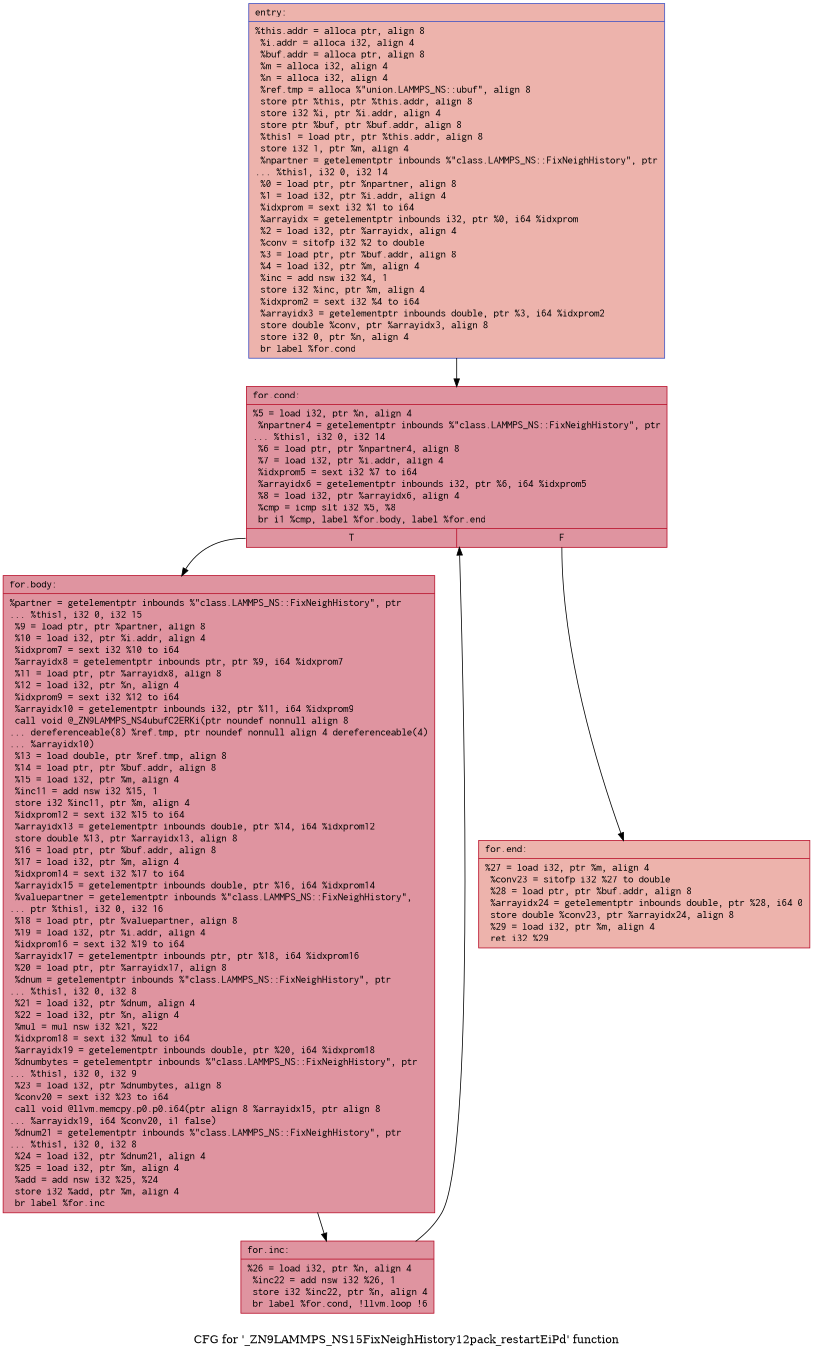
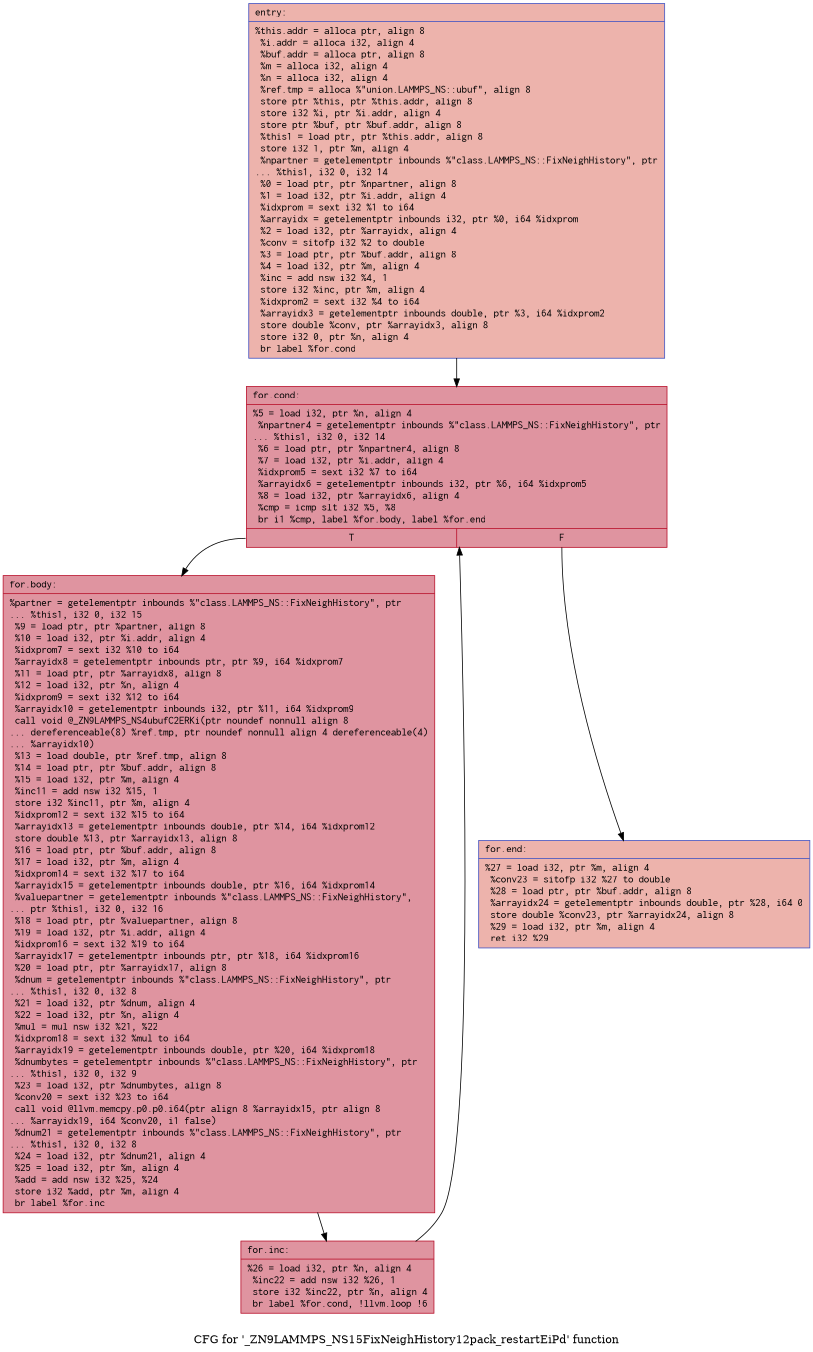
(644, 894) -> (644, 894)
